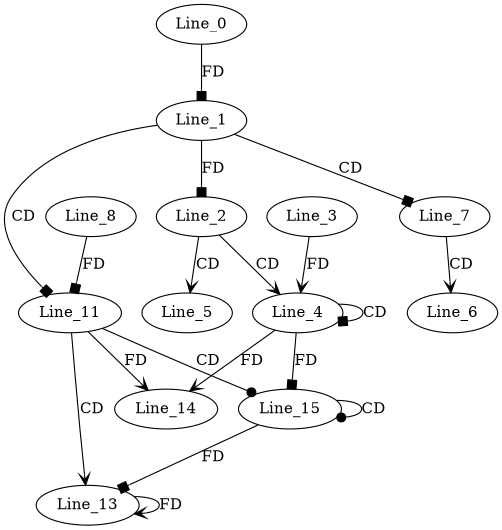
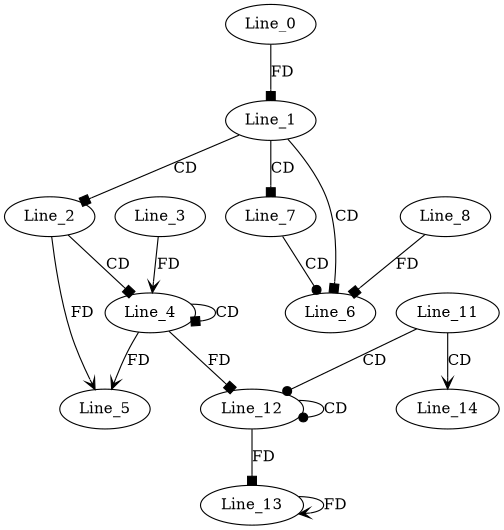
(214, 169) -> (186, 169)
(34, 173) -> (329, 205)
(82, 259) -> (393, 261)
(448, 259) -> (298, 261)
(245, 261) -> (96, 261)
(208, 265) -> (83, 313)
(237, 357) -> (126, 355)
(136, 361) -> (460, 361)
(78, 404) -> none
(290, 409) -> (252, 409)
